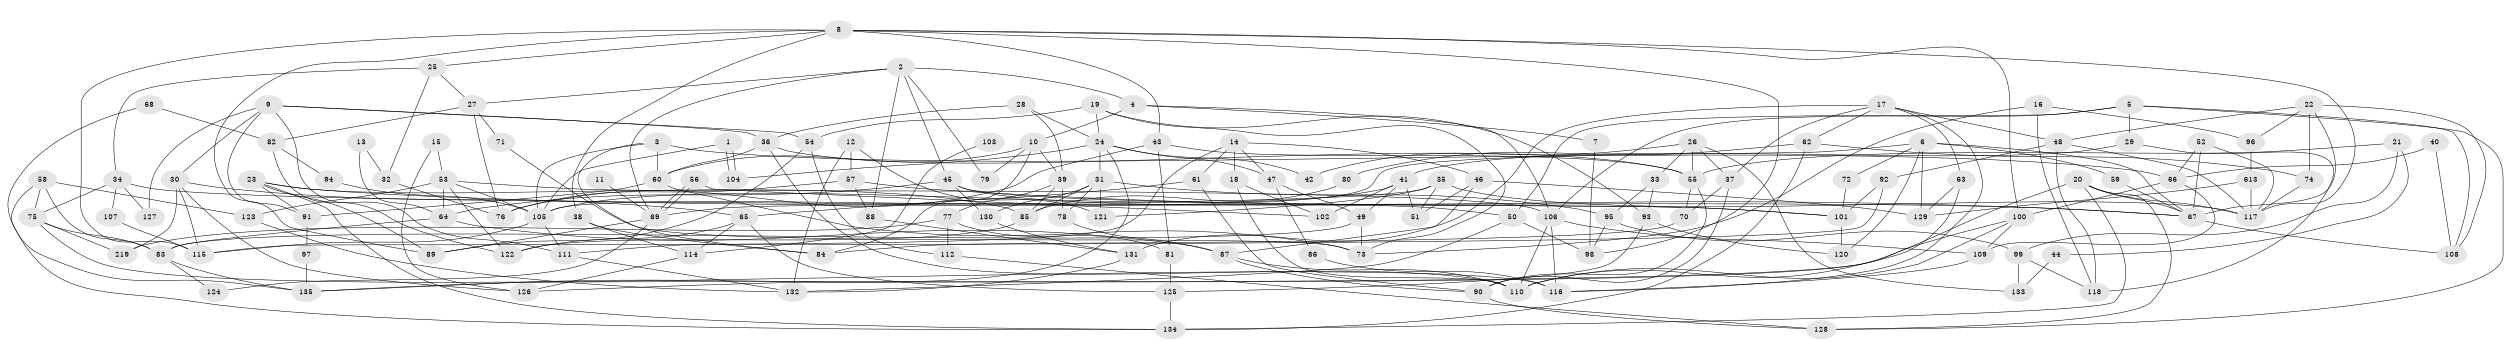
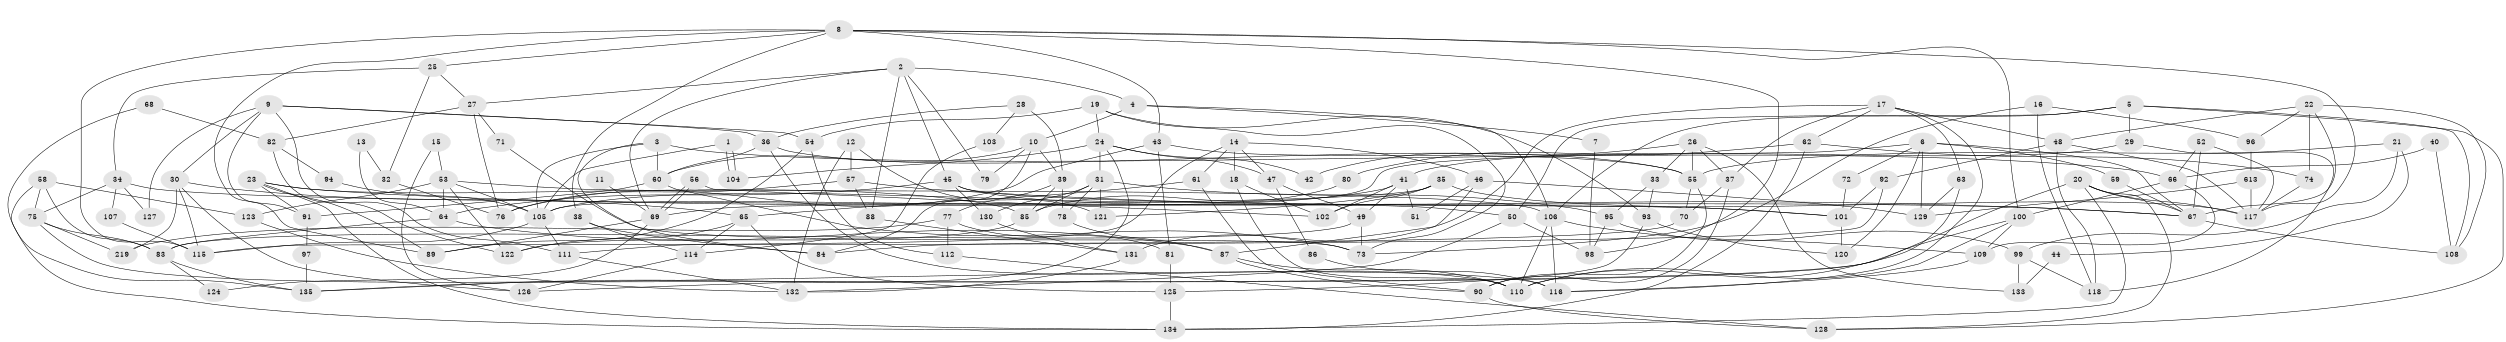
(1061, 124) -> (1005, 123)
(1429, 199) -> (1383, 199)
